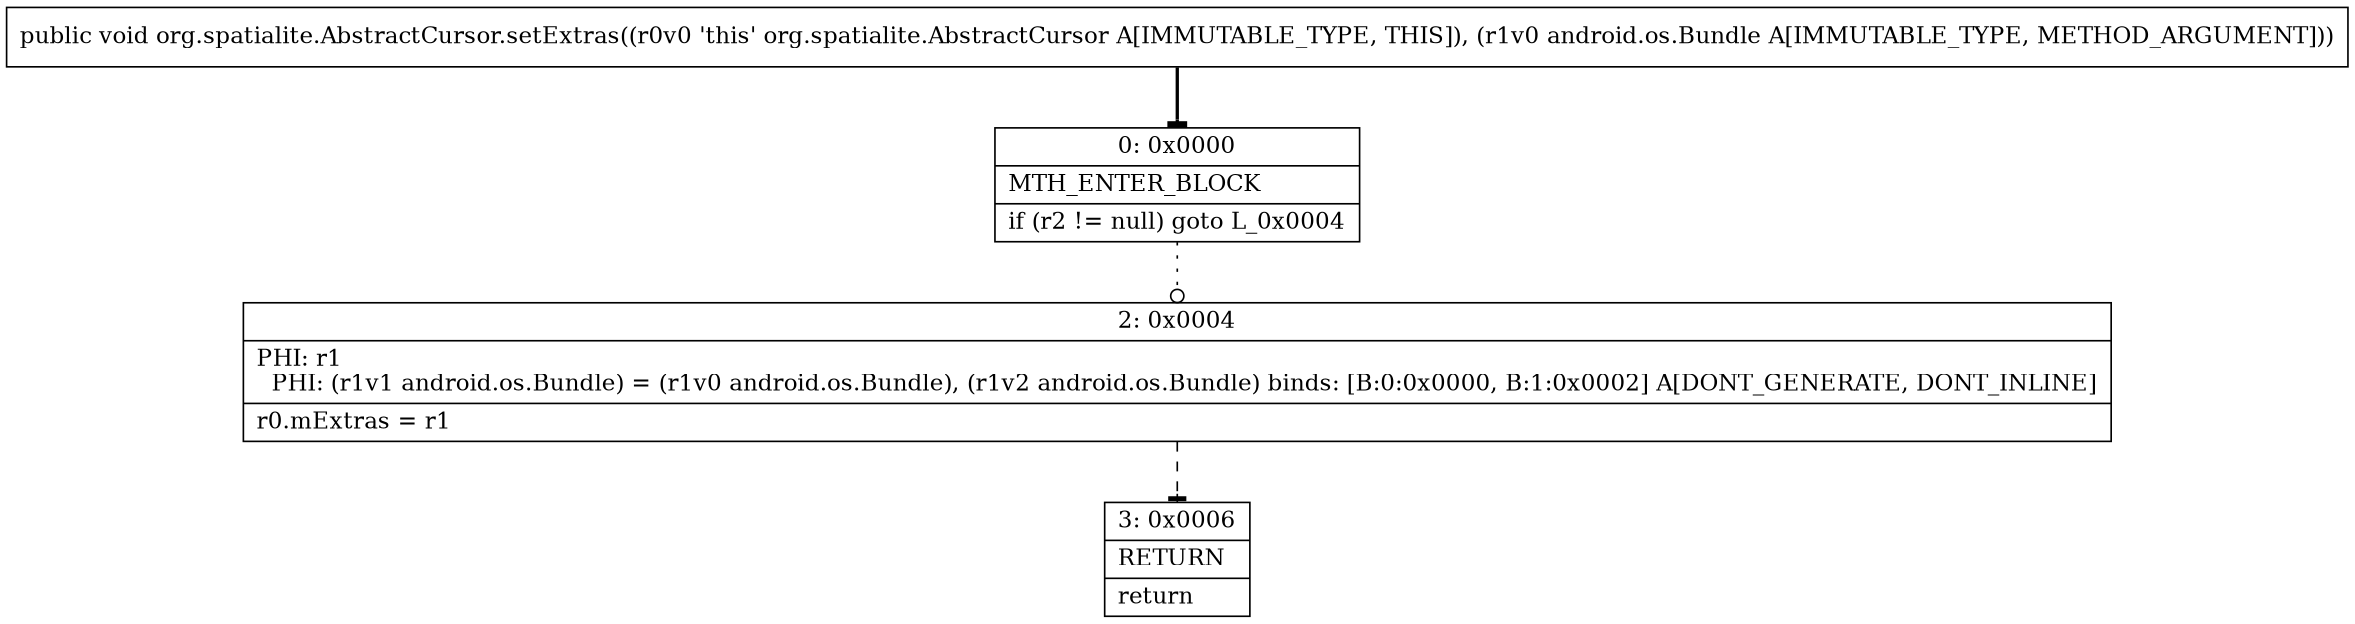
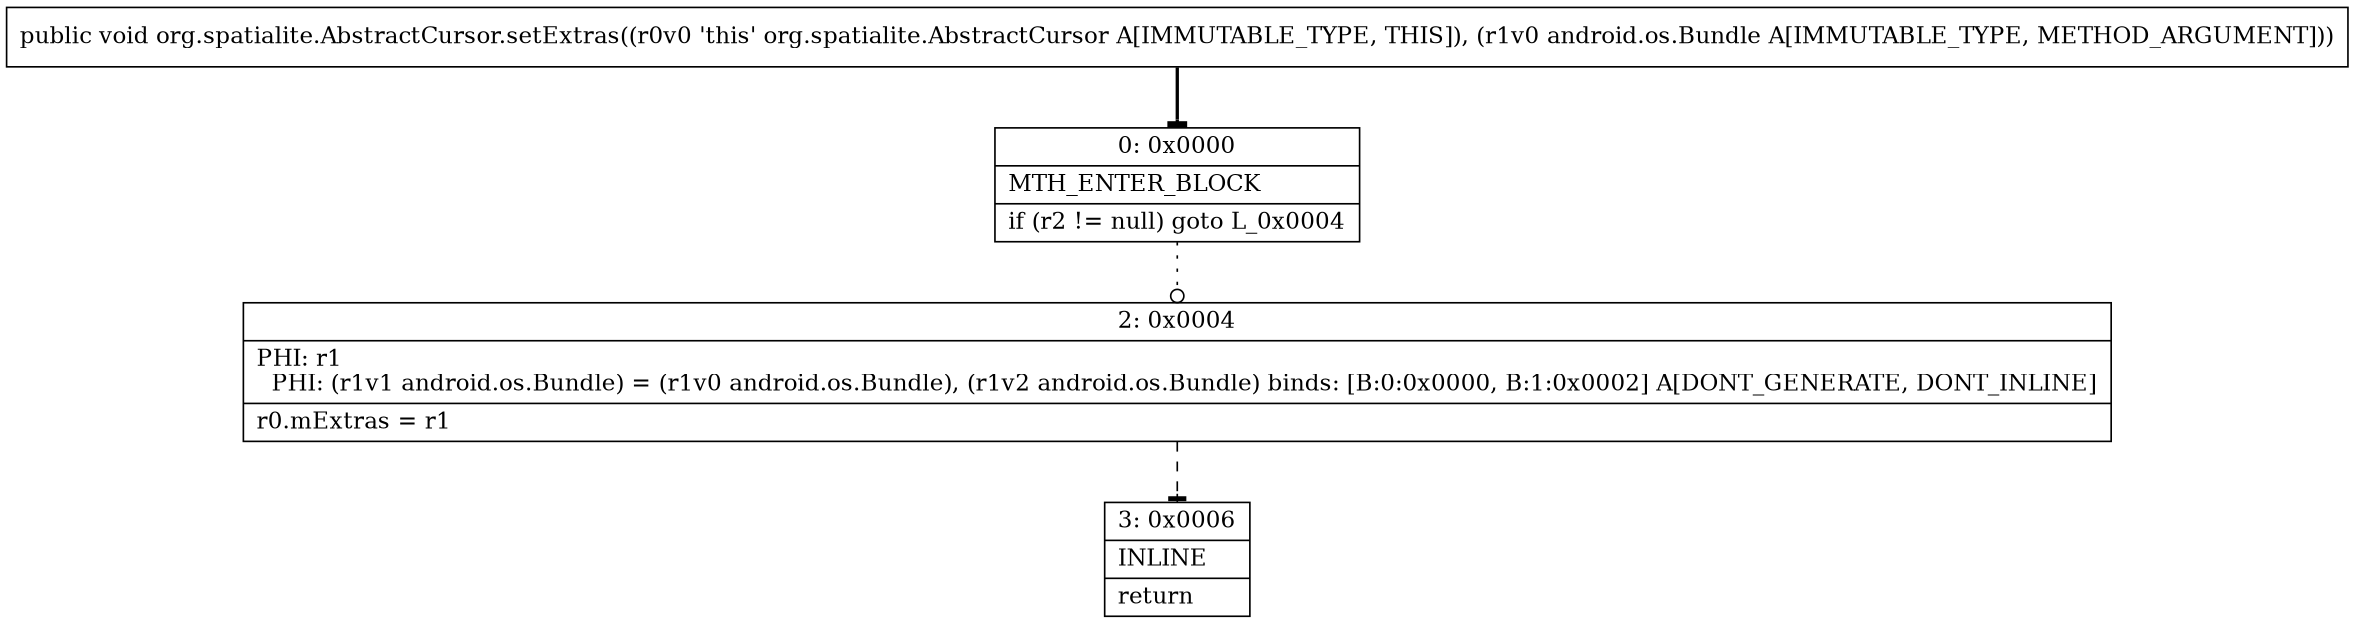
(1172, 559) -> (1163, 559)
